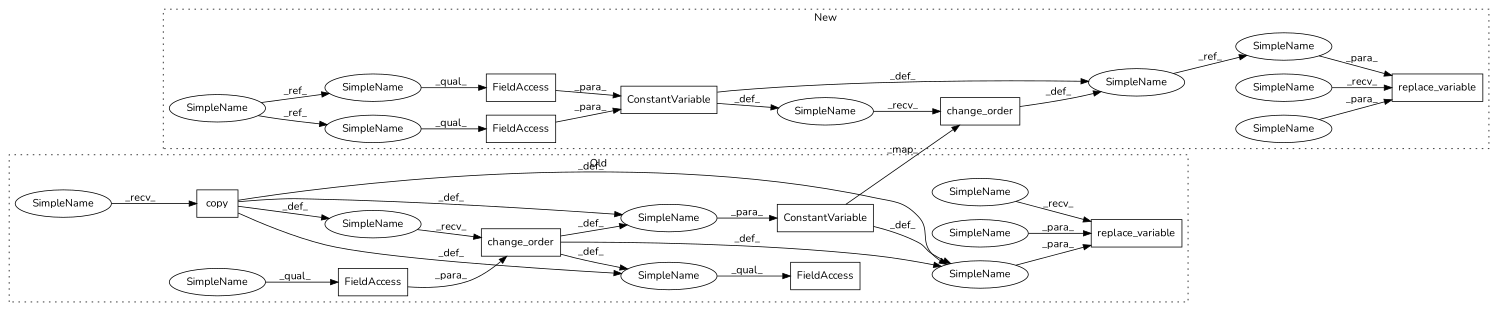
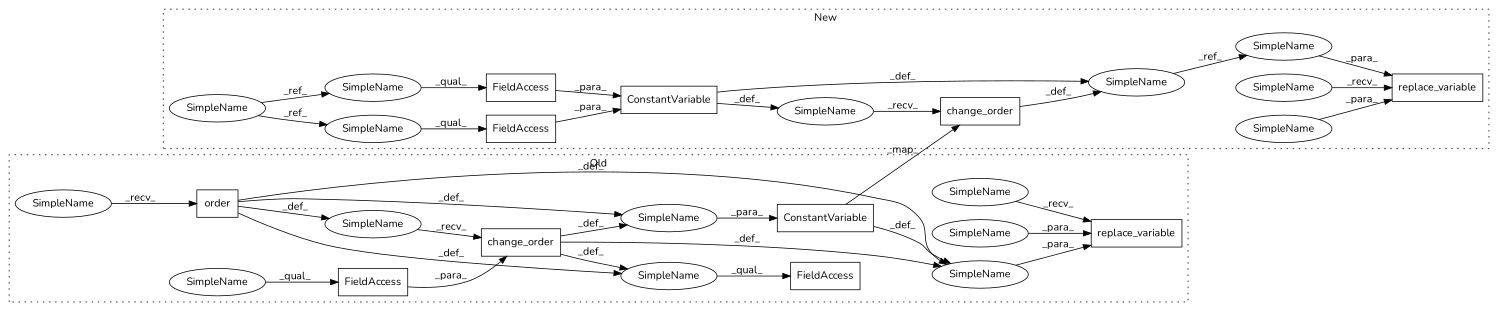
(217, 204) -> (217, 204)
